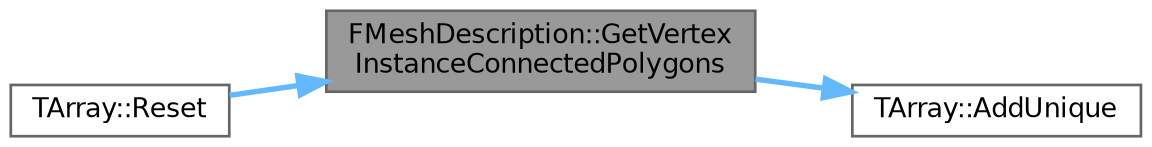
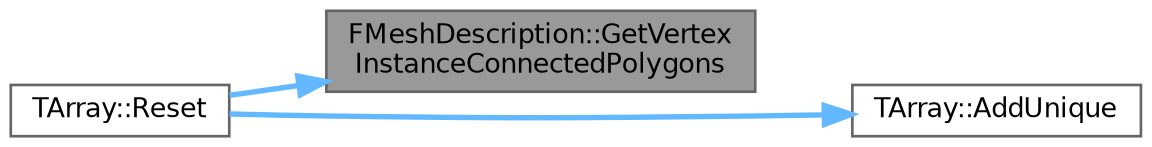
(790, 84) -> (527, 118)
